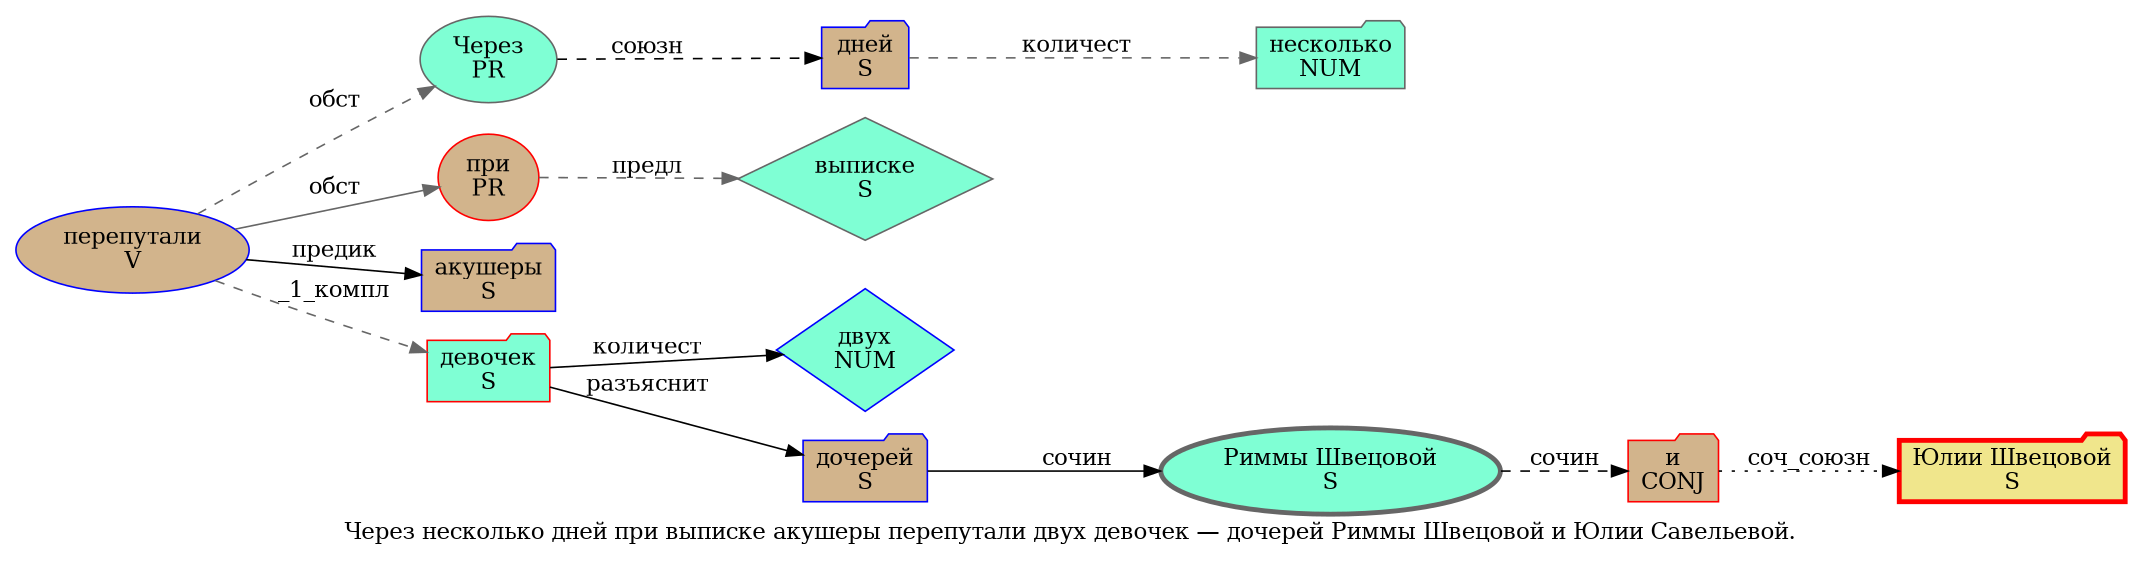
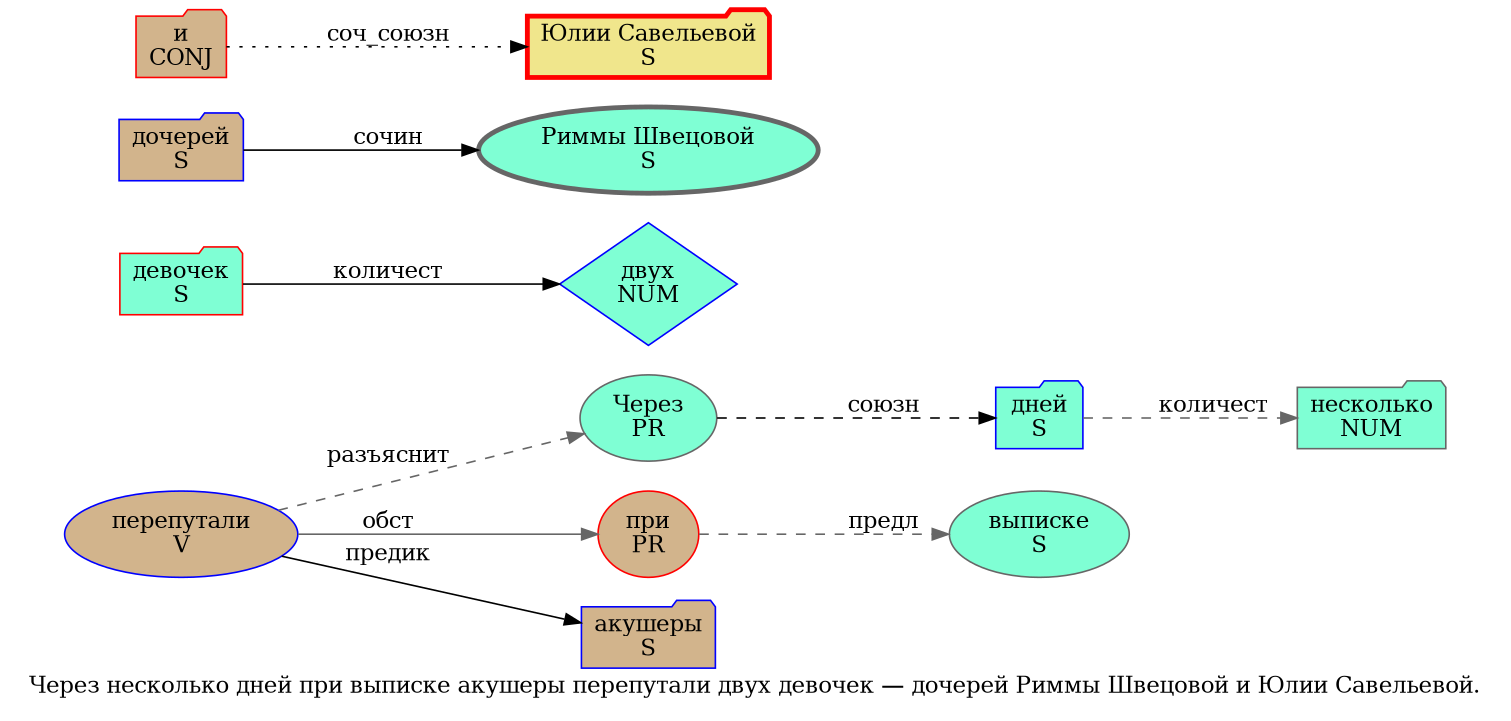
(865, 58) -> (1039, 418)
(334, 101) -> (388, 456)
(865, 179) -> (1039, 534)
(313, 315) -> none
(669, 419) -> none
(1556, 471) -> none
(2012, 471) -> (648, 47)
